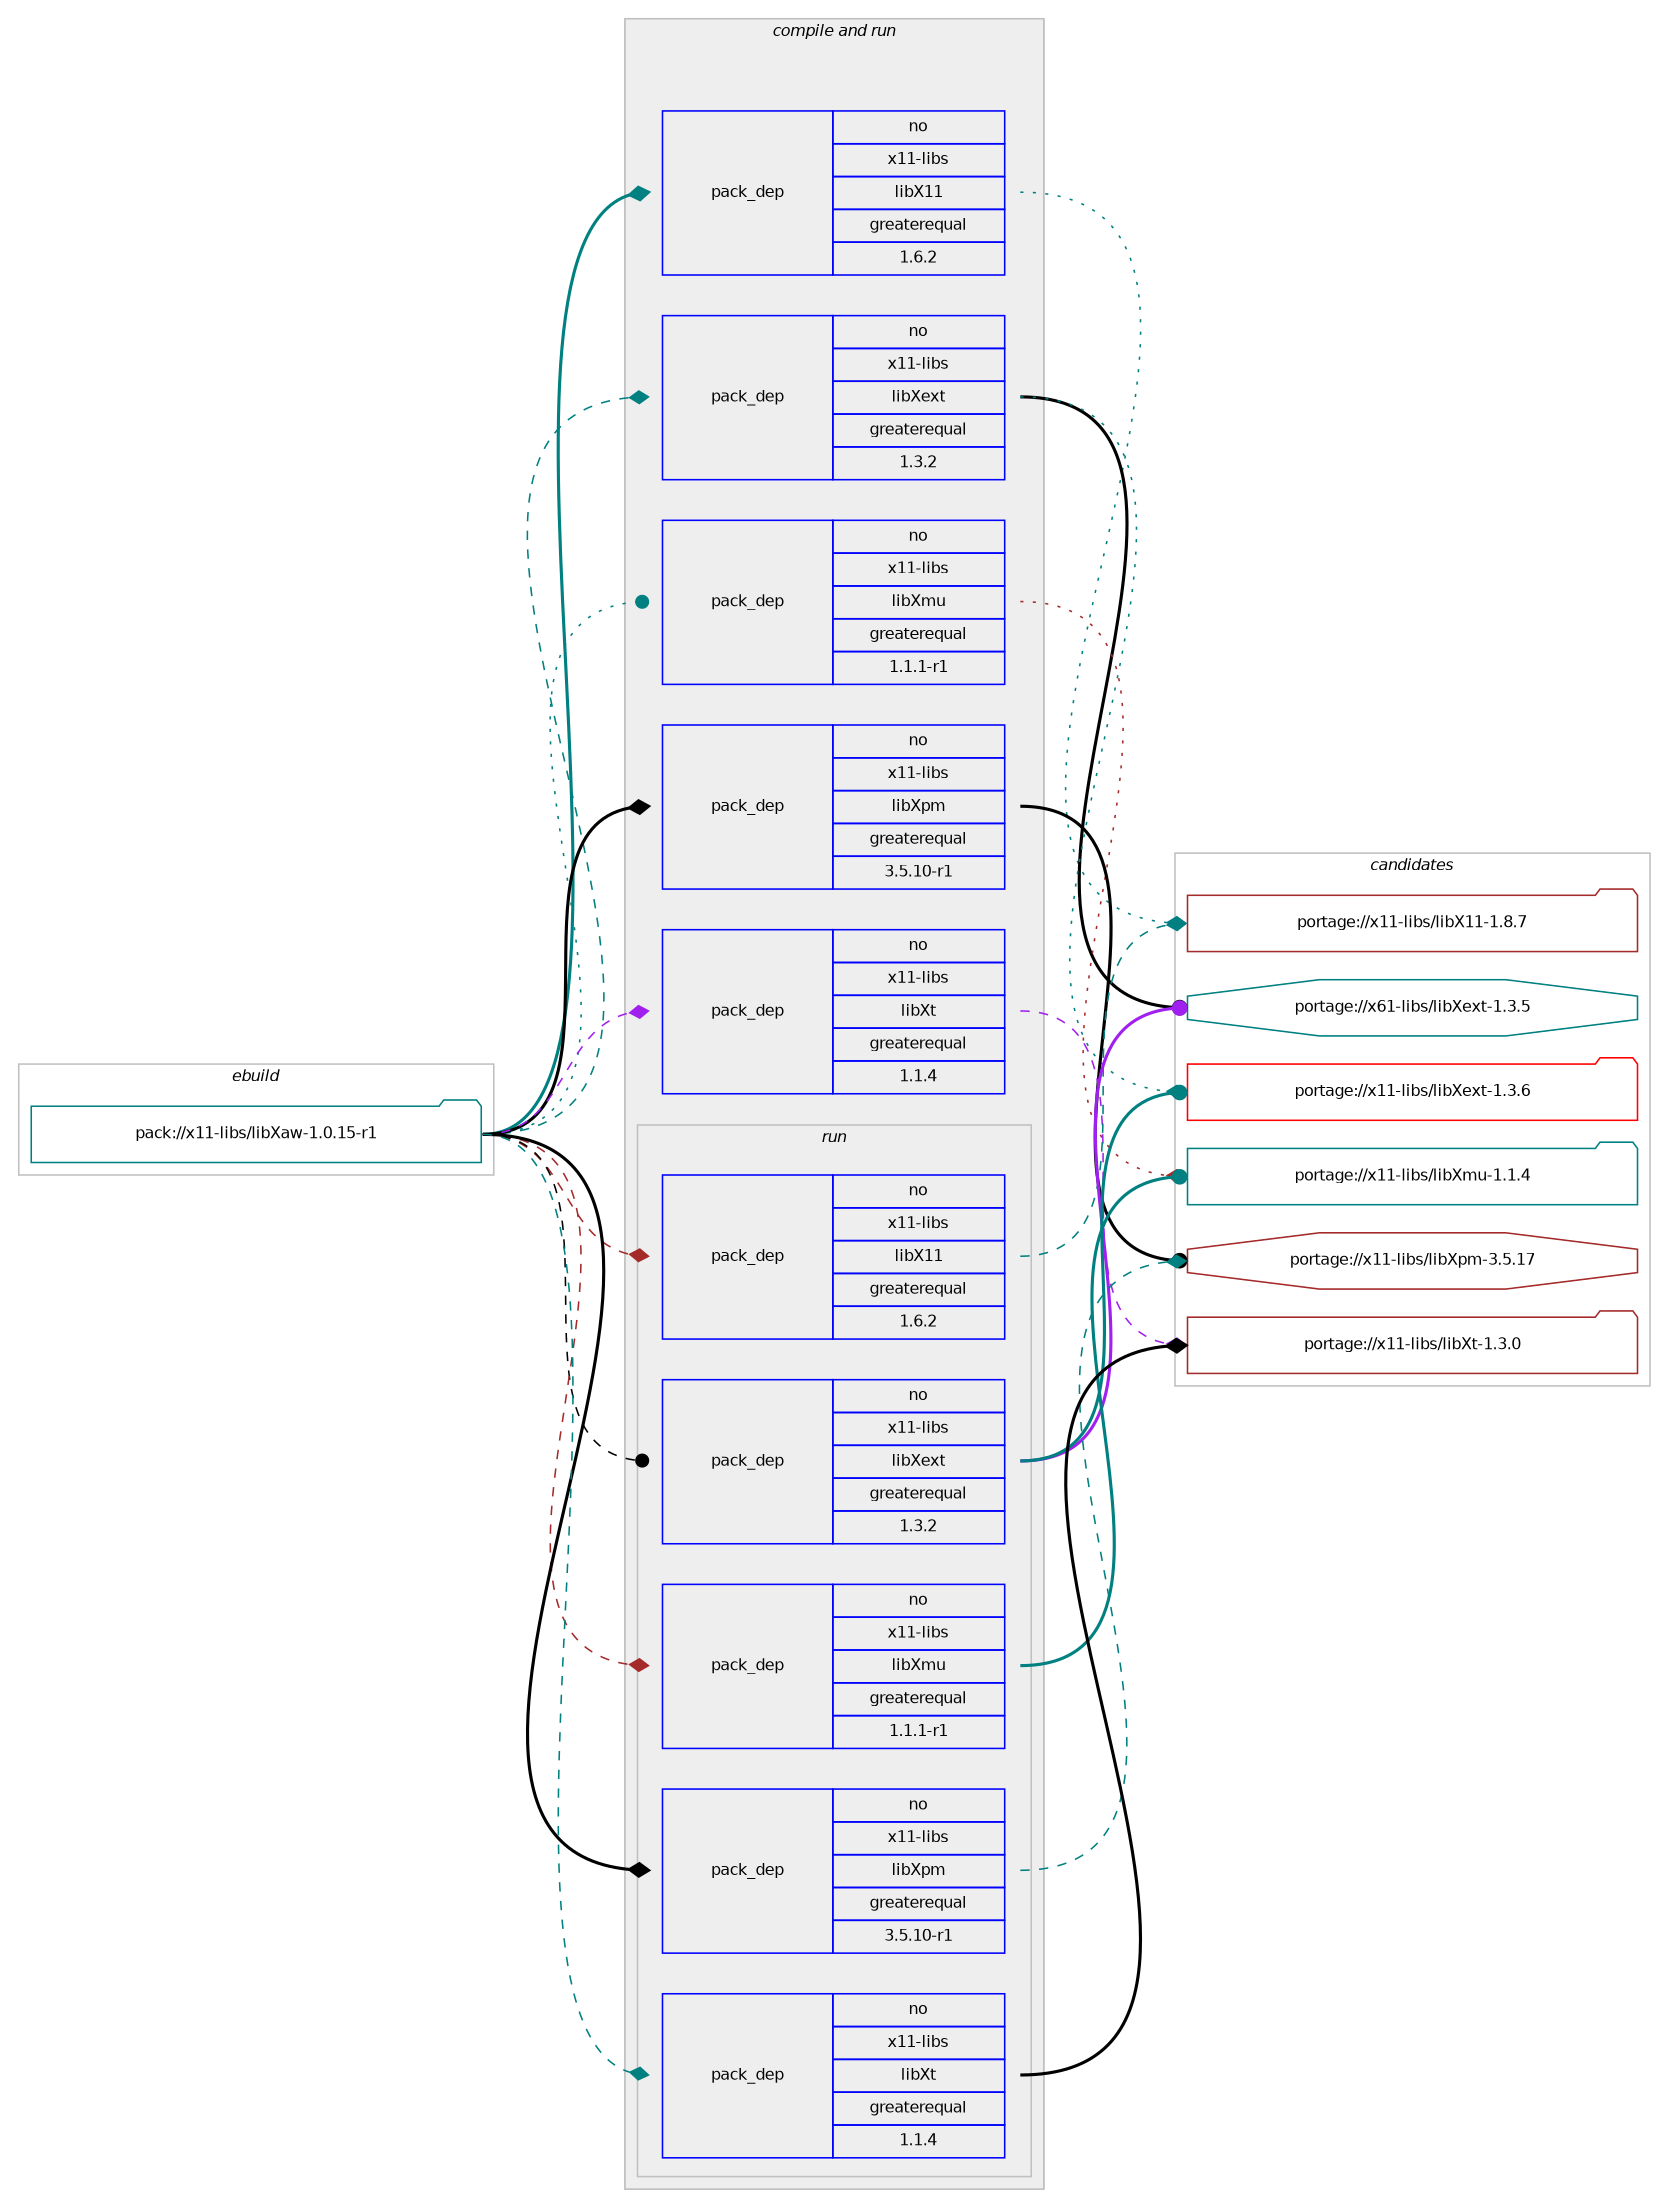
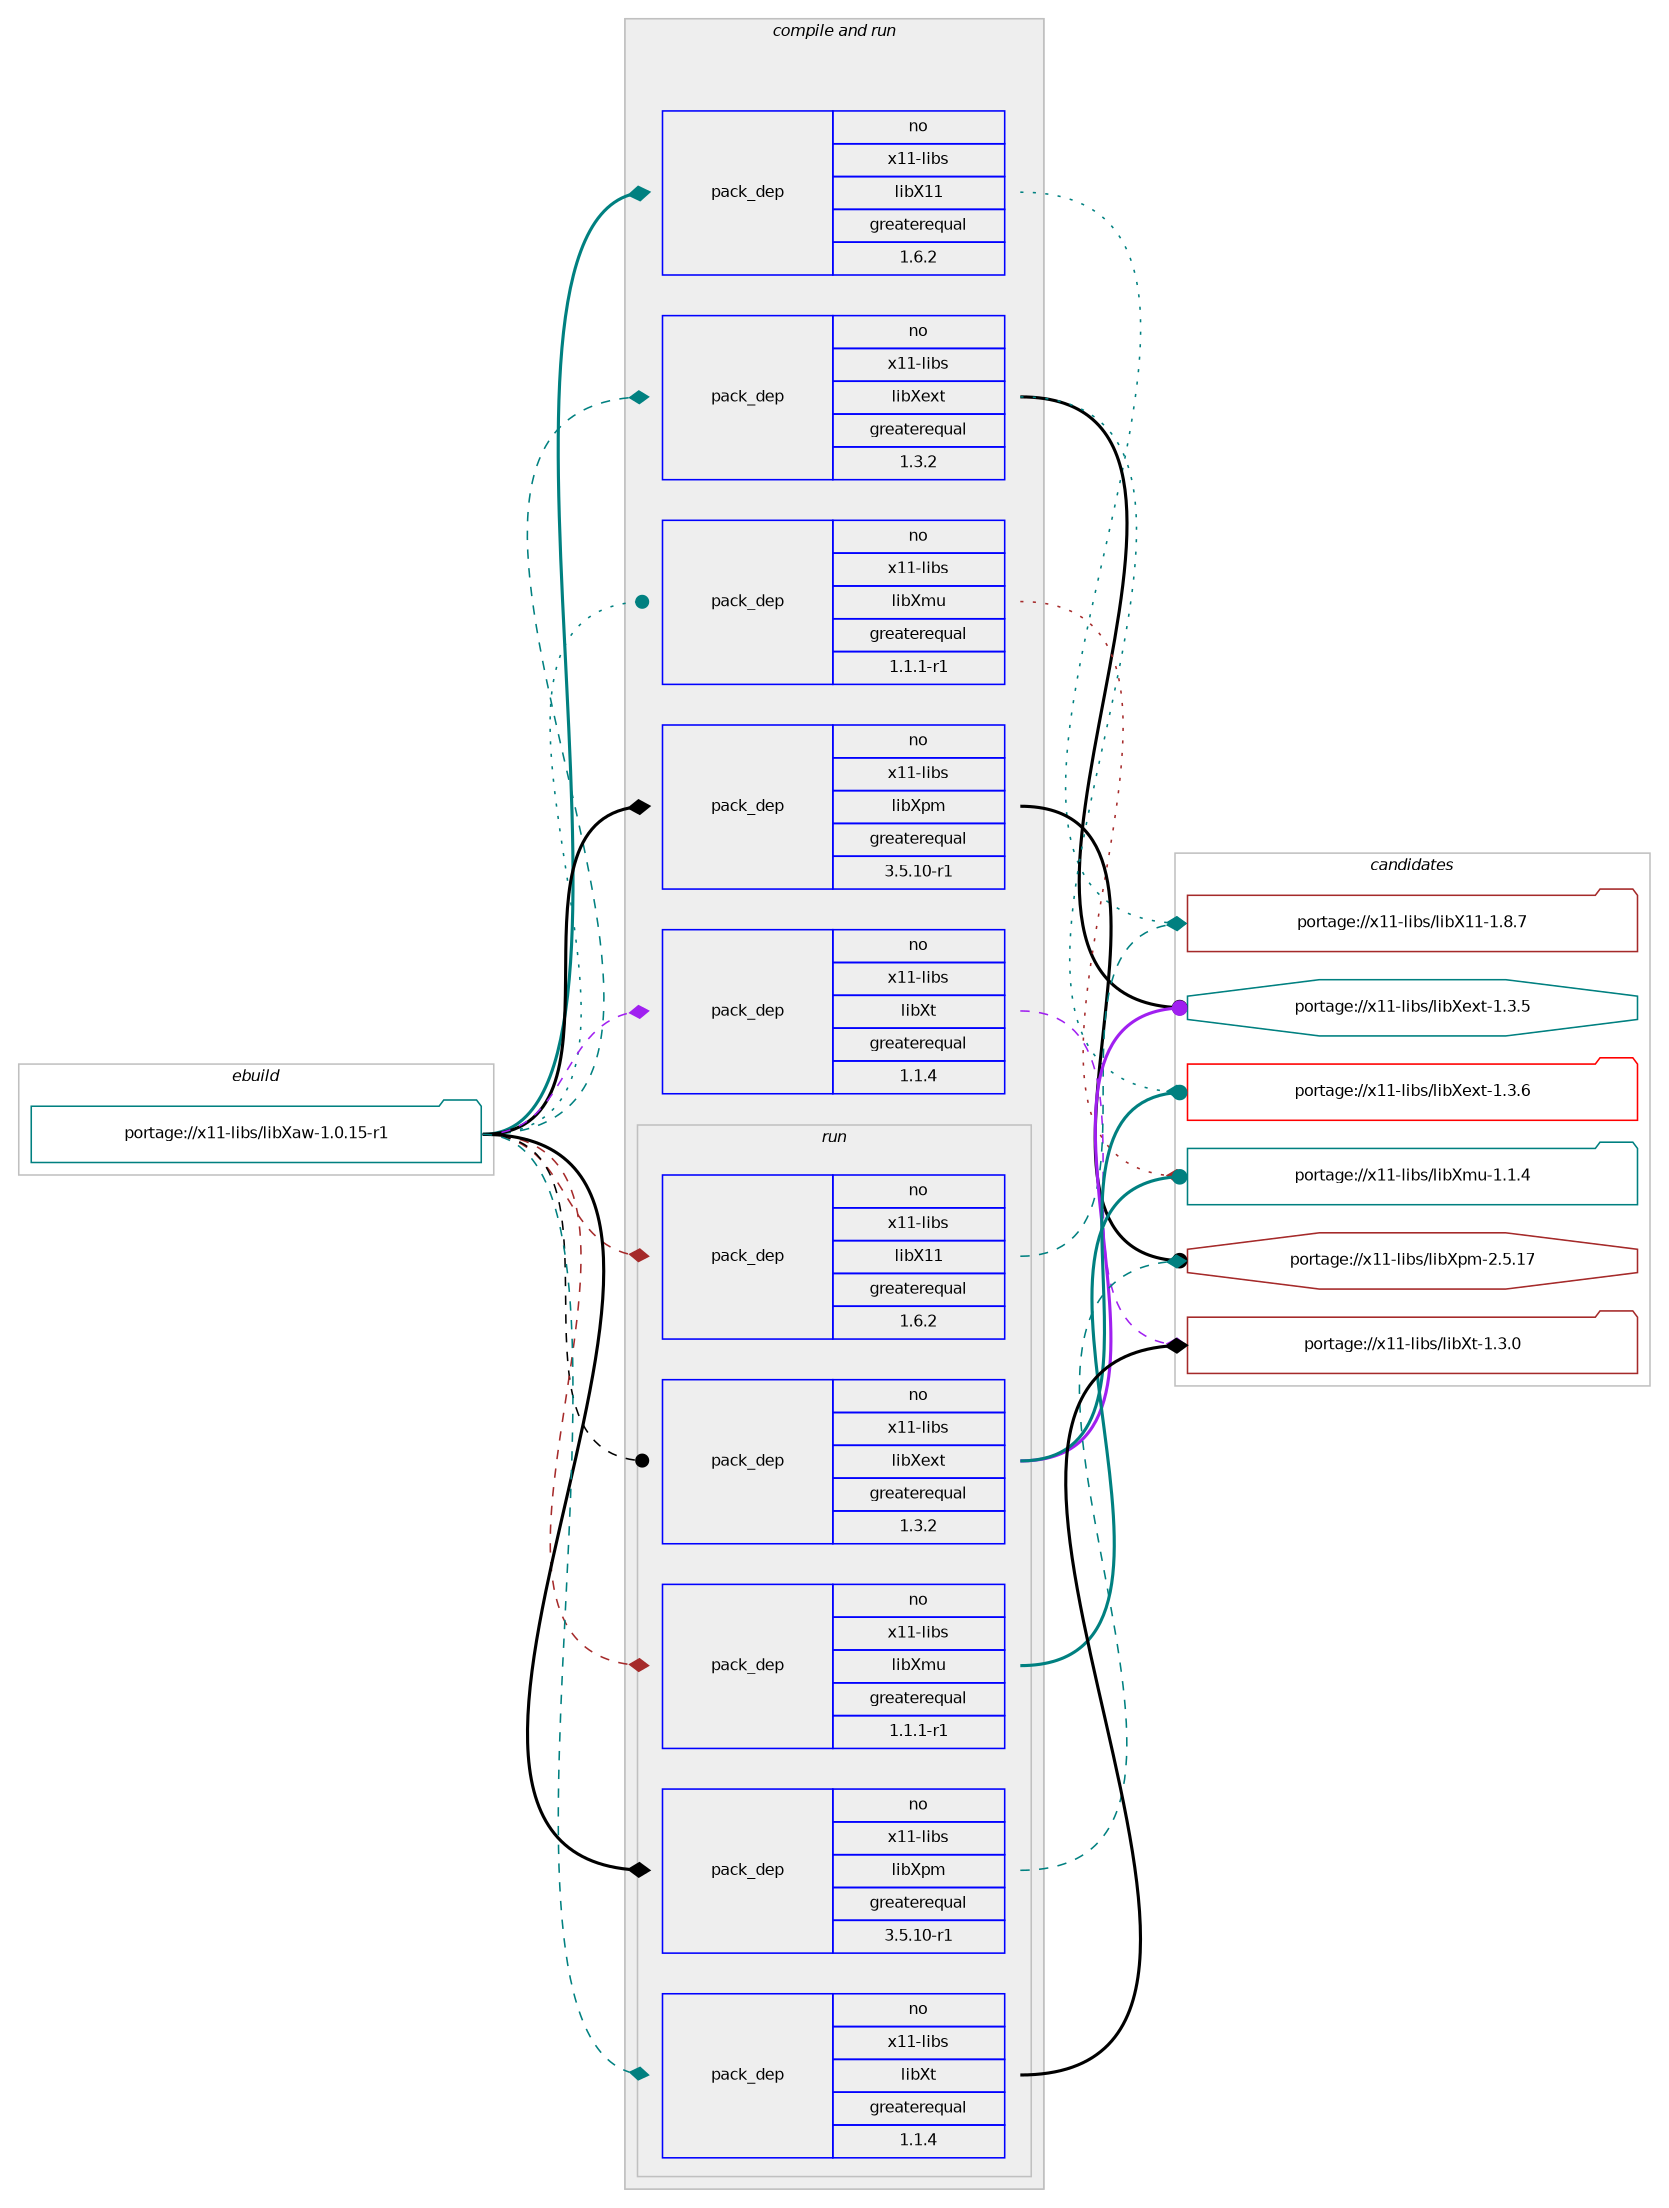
(1412, 1008) -> (1412, 1008)
(256, 1134) -> (256, 1134)
(1412, 1261) -> (1412, 1261)
